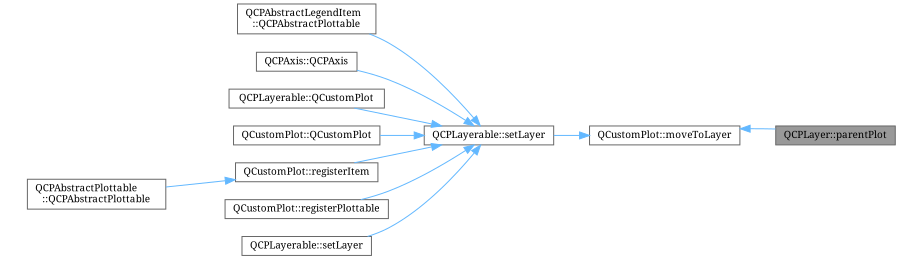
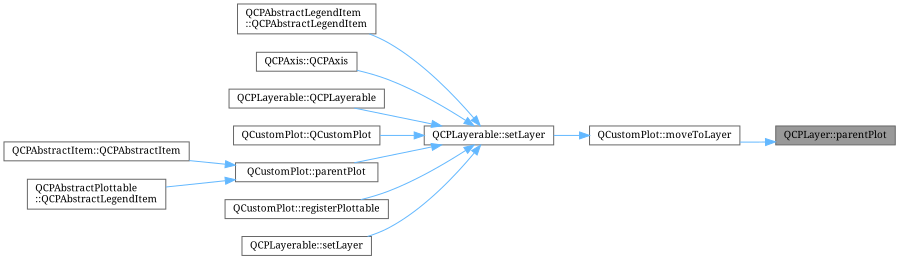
(307, 19) -> (307, 19)
(307, 99) -> (307, 99)
(763, 129) -> (753, 142)
none -> (97, 151)
(307, 172) -> (307, 172)
(97, 194) -> (97, 194)
